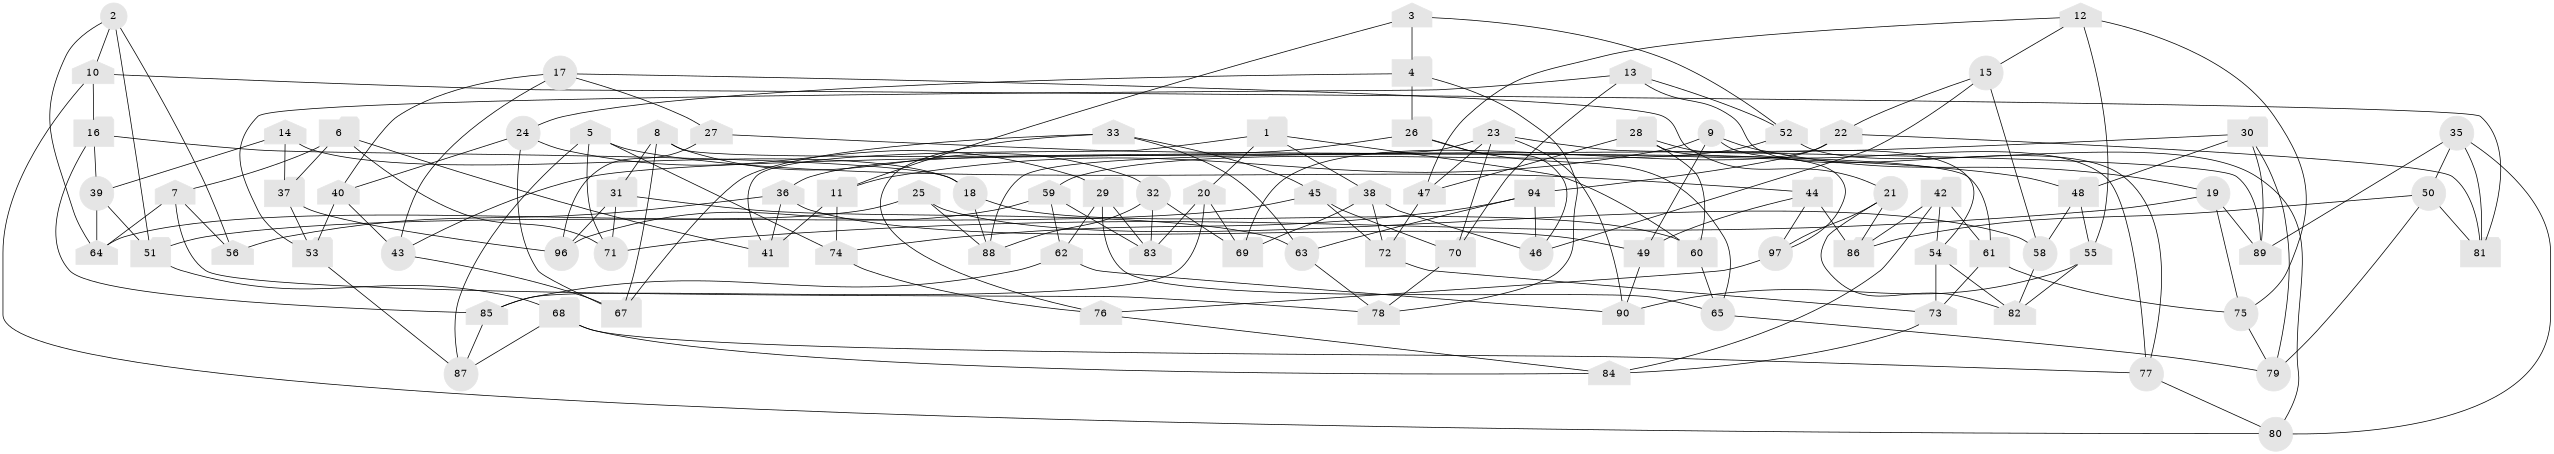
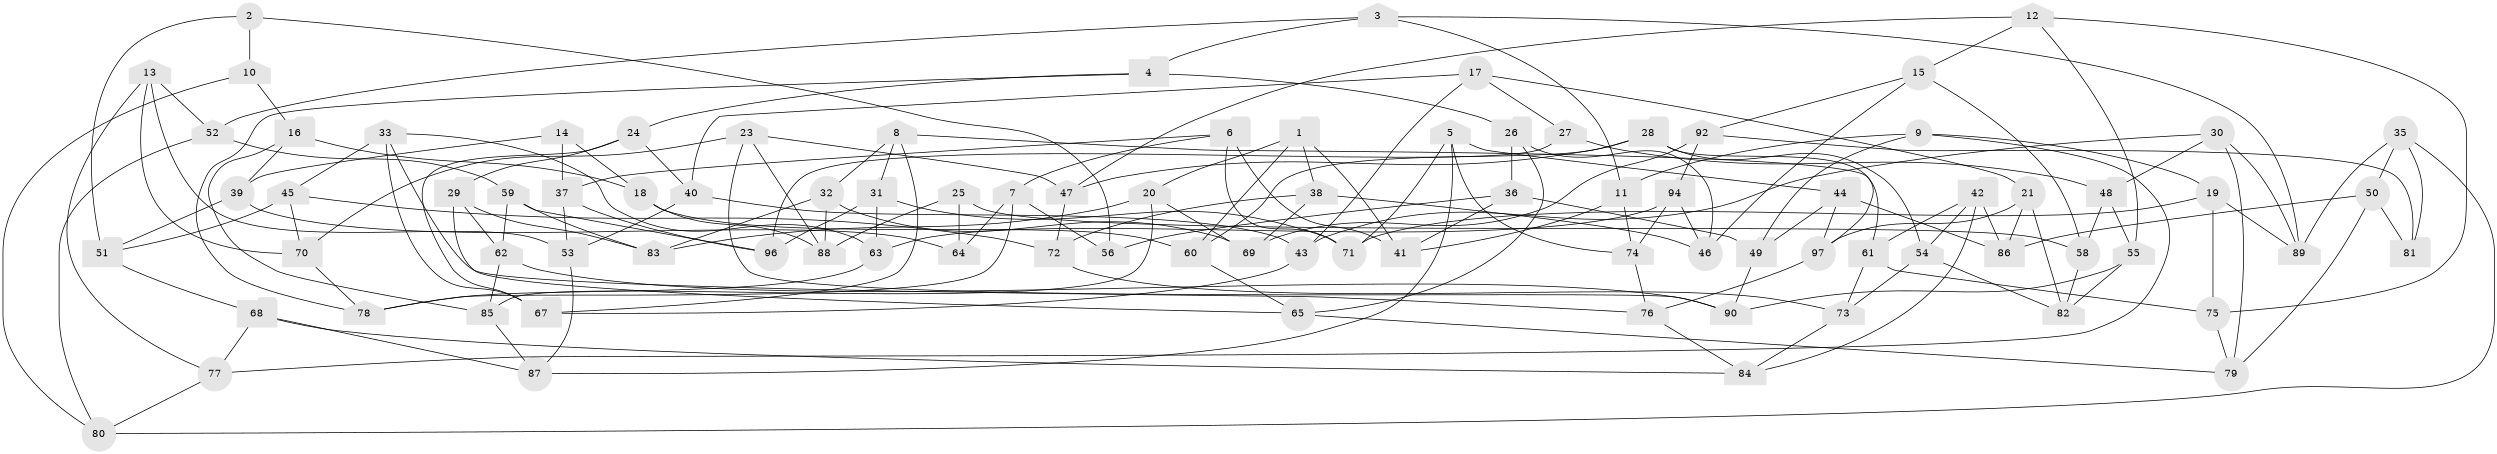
(1550, 97) -> none
(50, 115) -> none
(1841, 133) -> (1702, 133)
(2248, 133) -> (2217, 133)
(1911, 156) -> (1895, 38)
